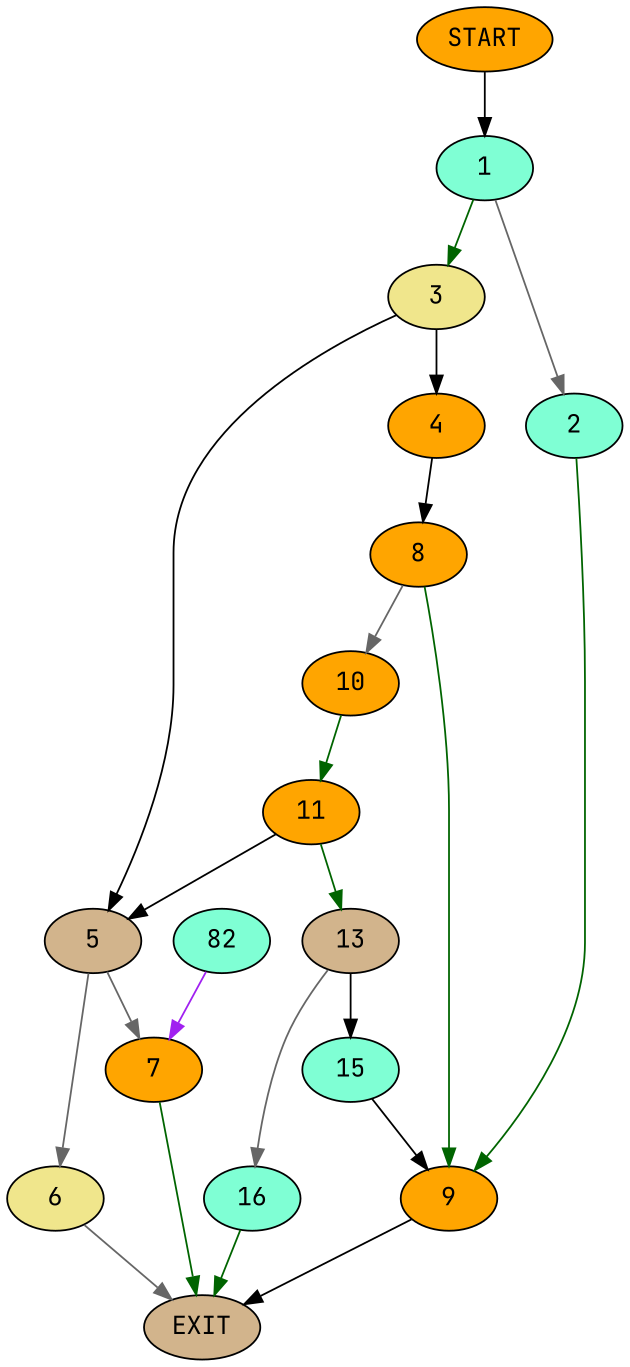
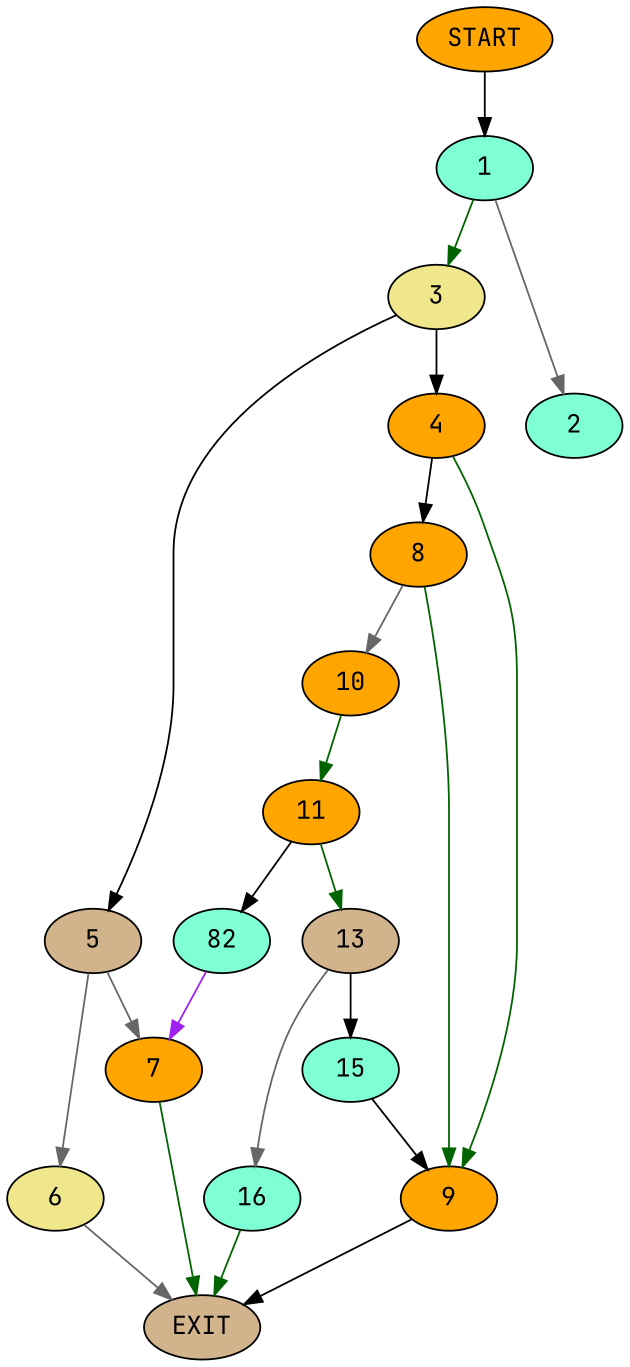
(585, 820) -> (517, 801)
(210, 872) -> (272, 869)
